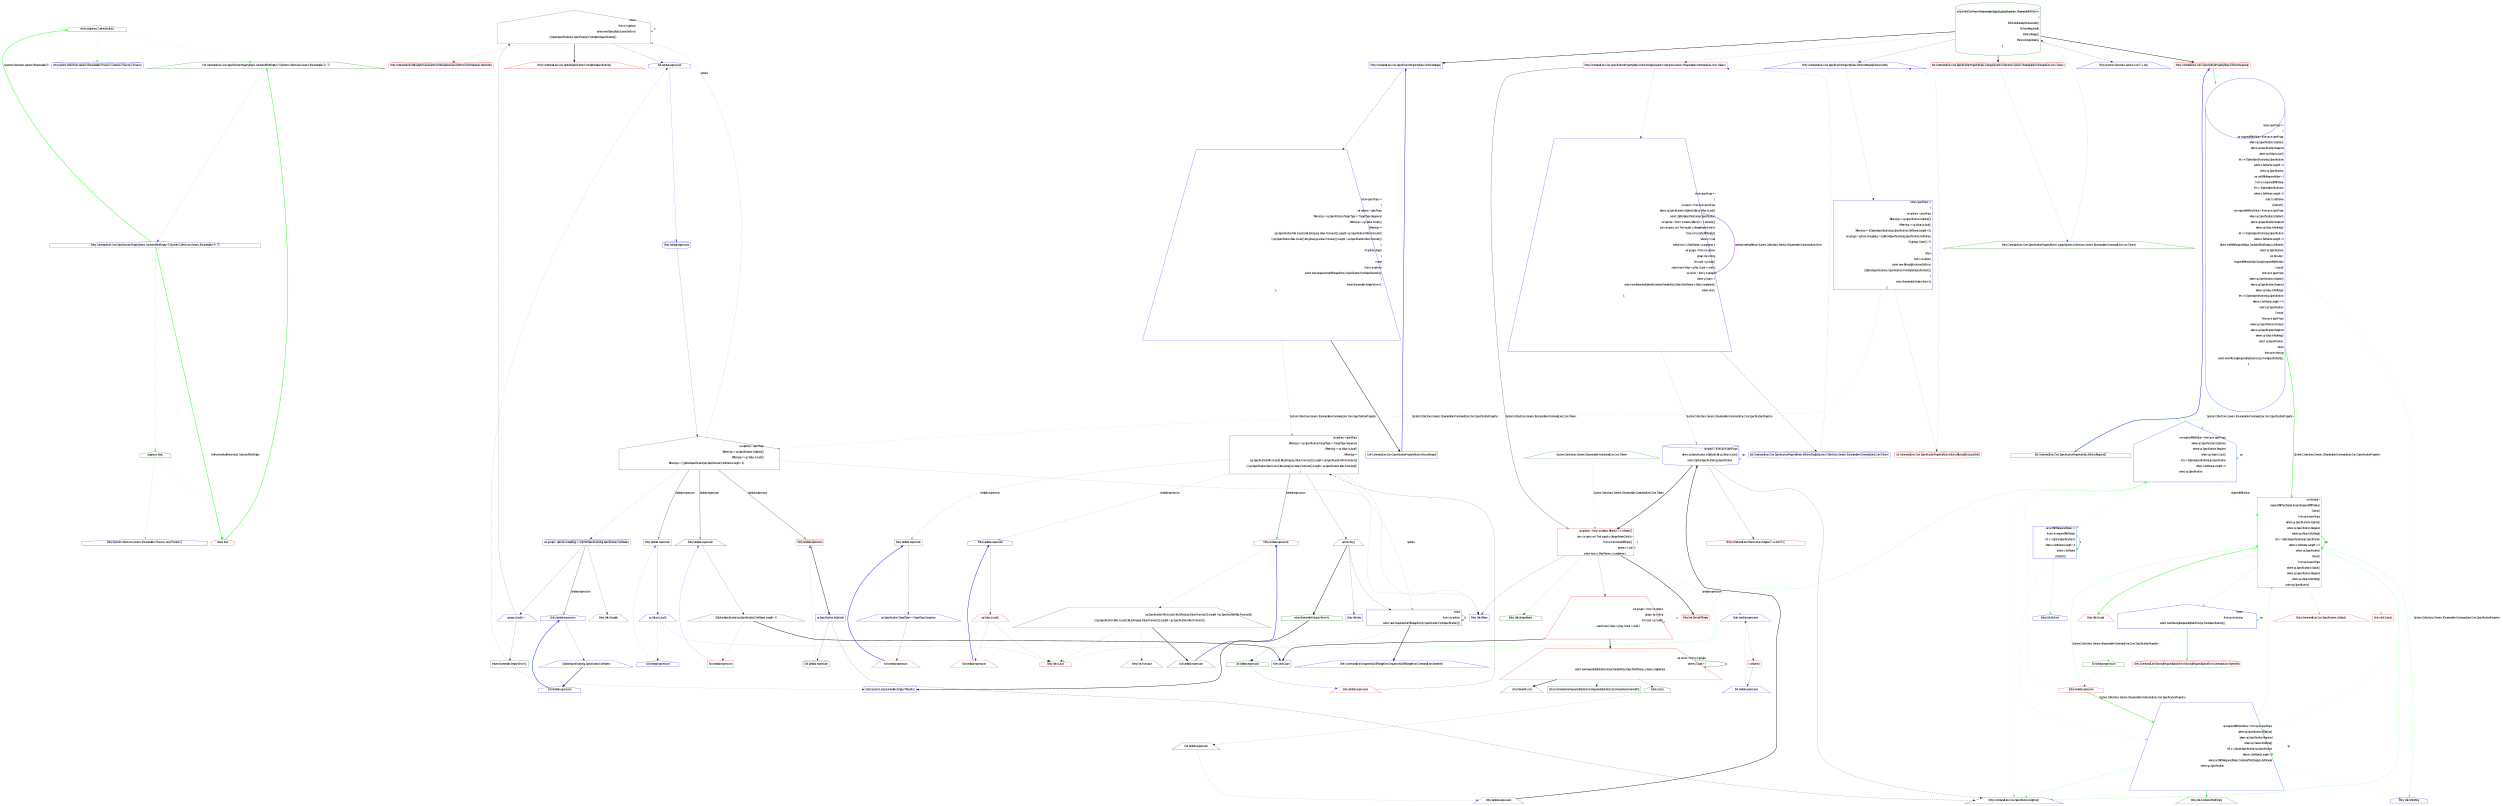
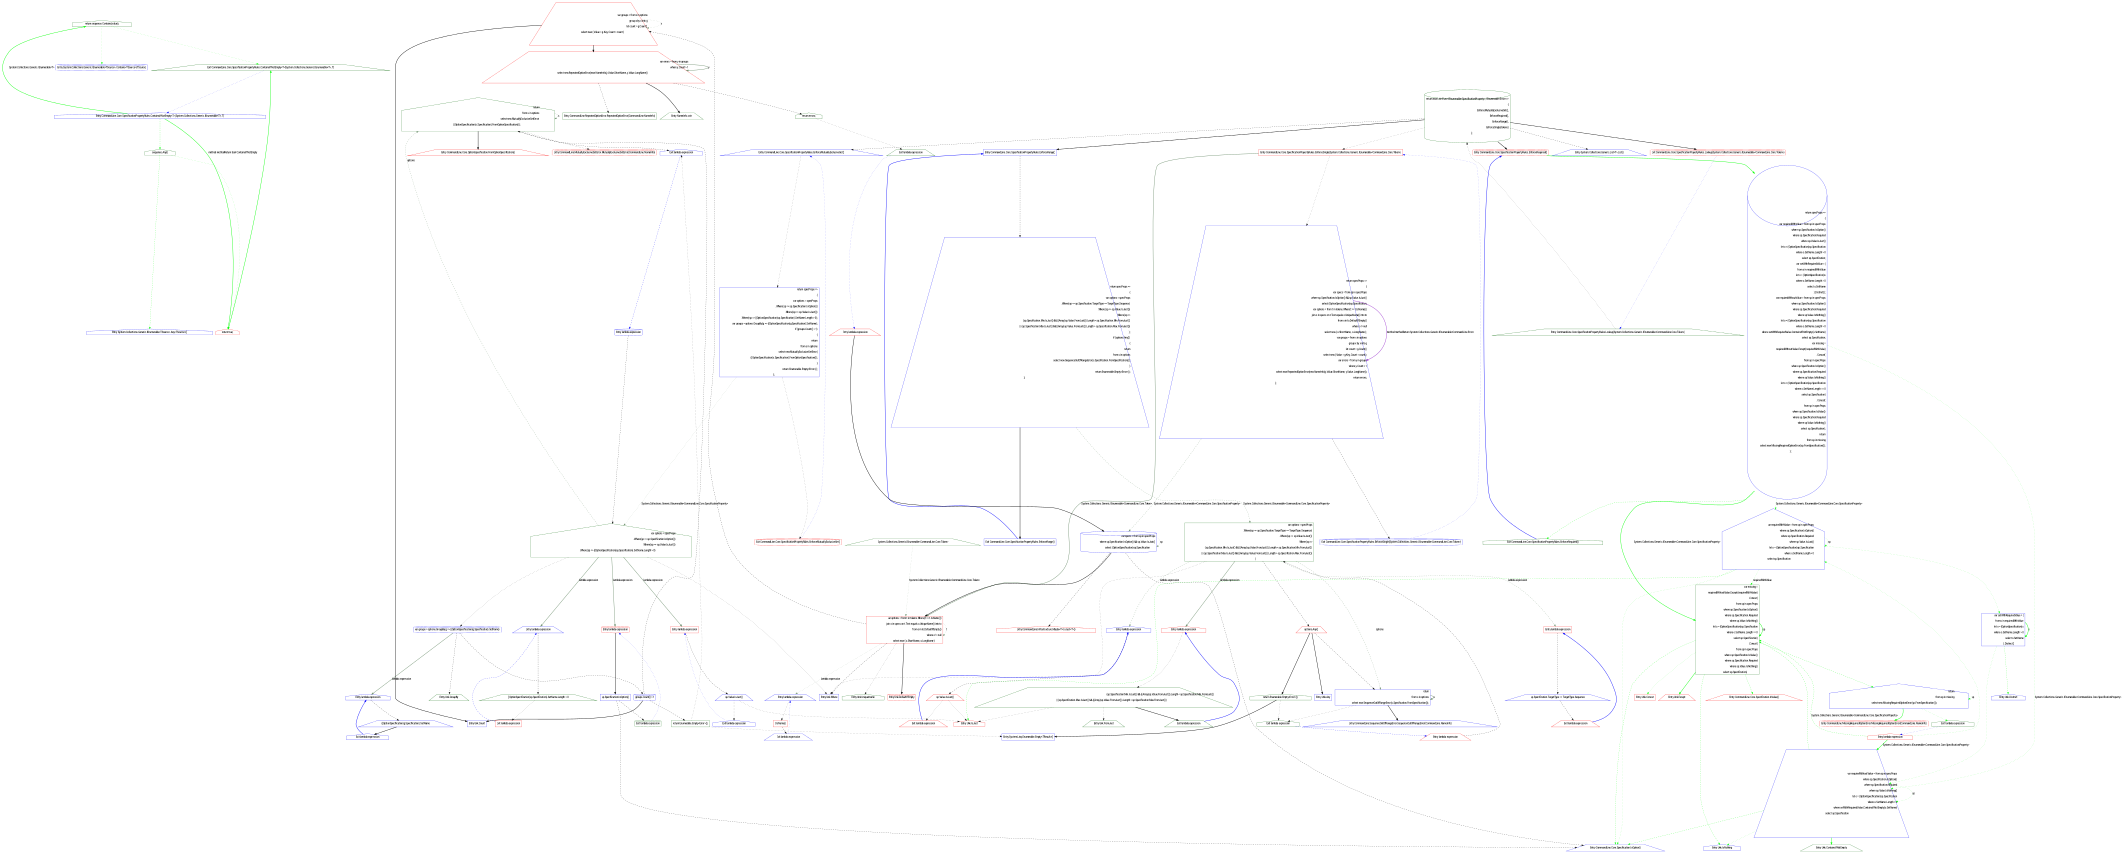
(1351, 579) -> (1317, 663)
(517, 618) -> (645, 697)
(1018, 641) -> (568, 719)
